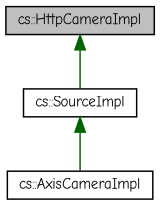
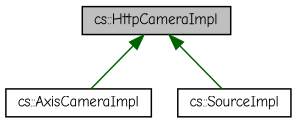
(80, 152) -> (112, 67)
